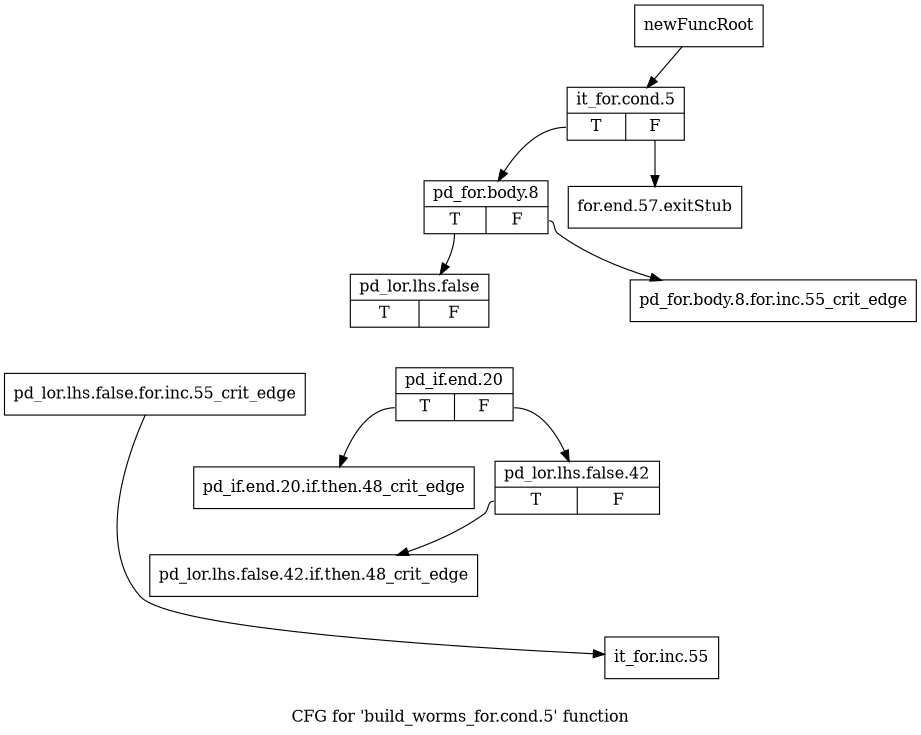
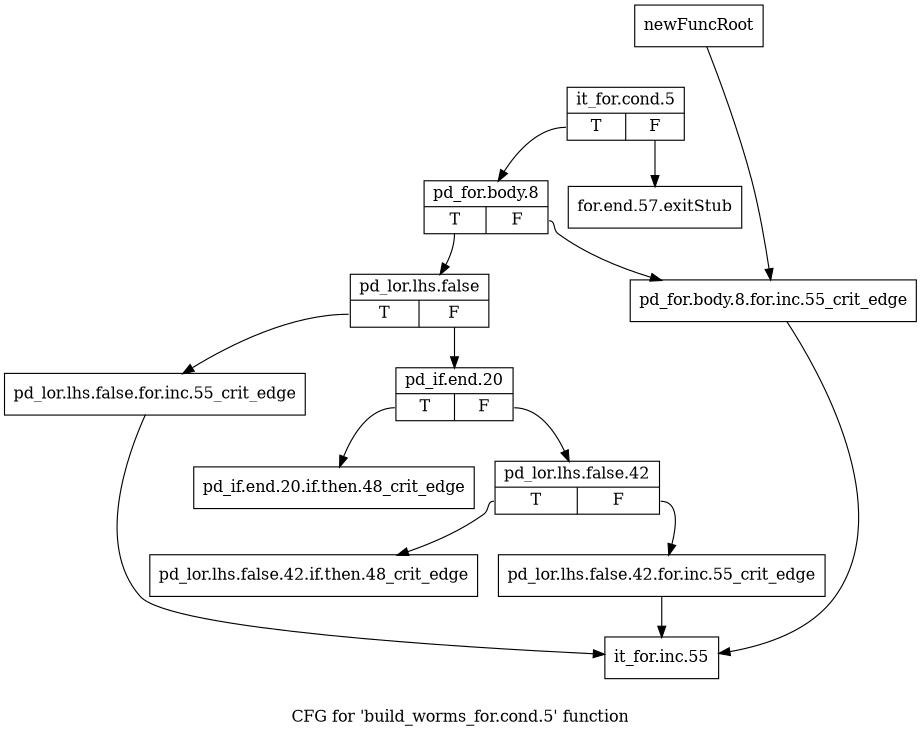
(668, 63) -> (745, 156)
none -> (267, 331)
none -> (454, 342)
none -> (858, 514)
none -> (662, 576)
